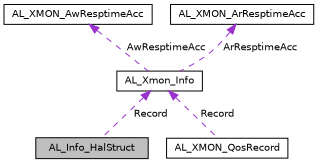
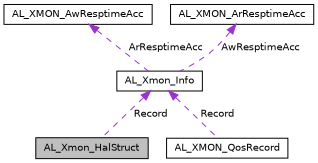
(165, 48) -> (165, 48)
(259, 48) -> (259, 48)
(92, 148) -> (92, 148)
